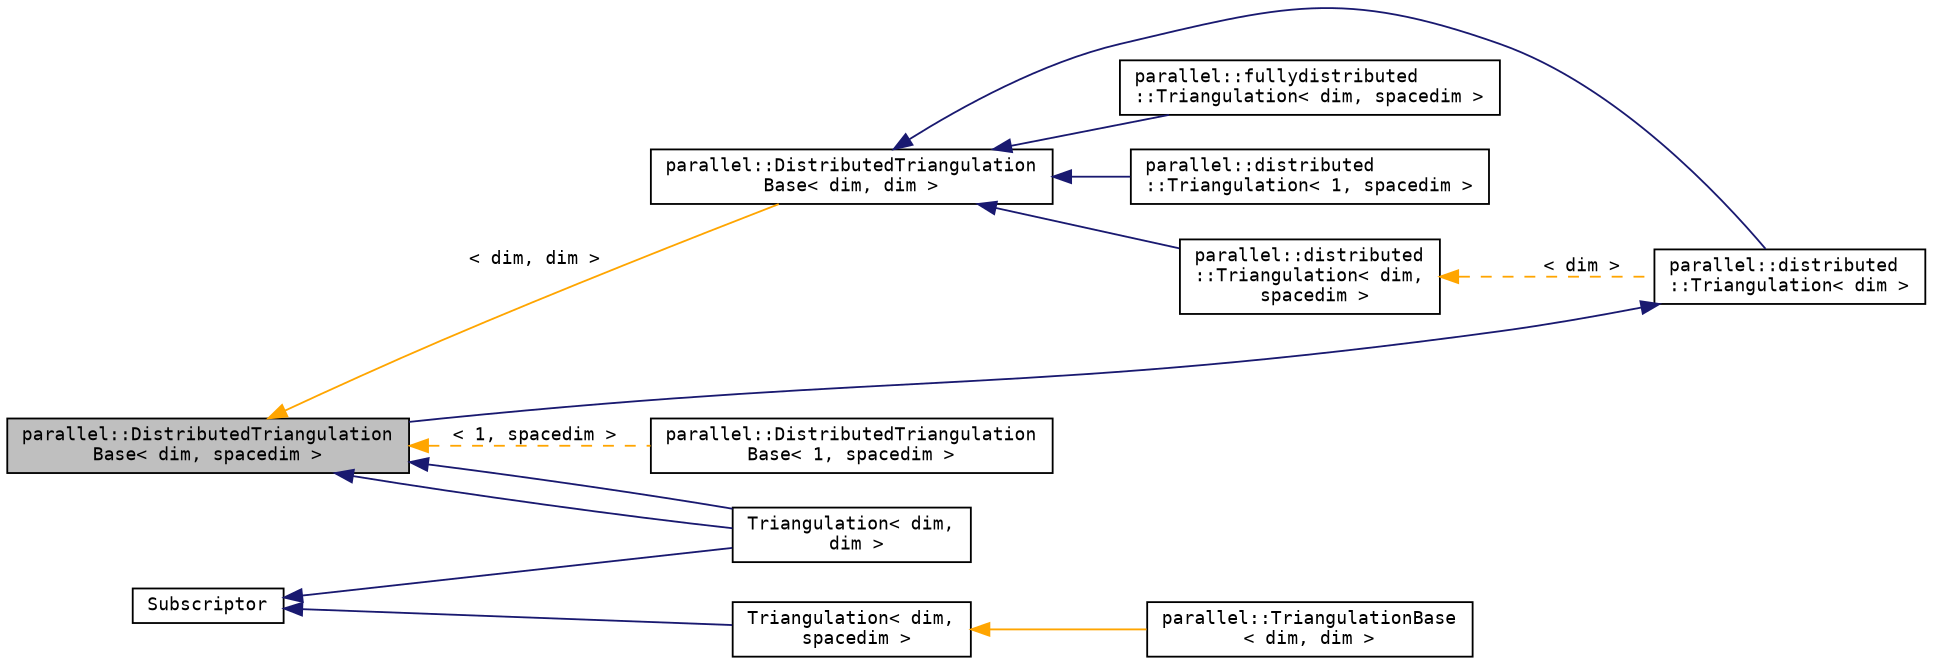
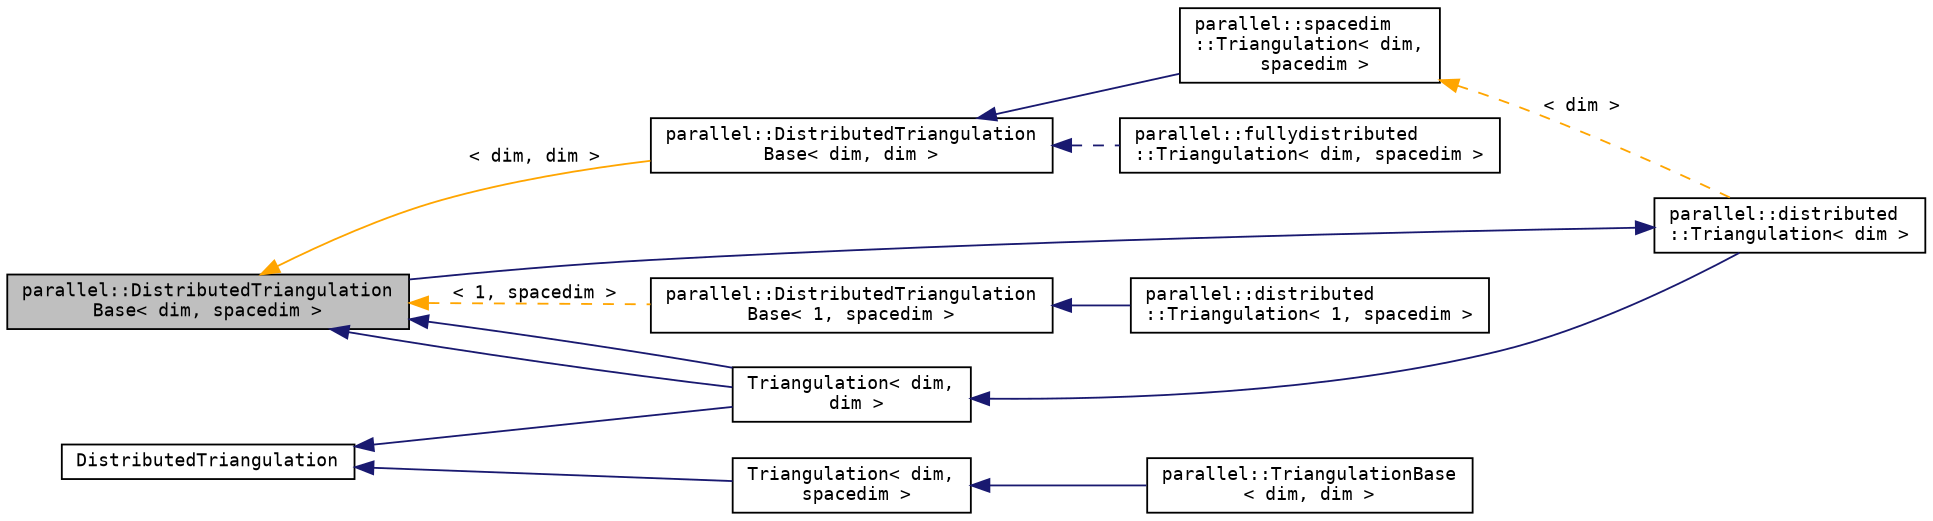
(1364, 10) -> (1375, 375)
(1090, 130) -> (1095, 145)
(1101, 177) -> (1101, 305)
(1310, 277) -> (1310, 45)
(208, 606) -> (208, 462)
(1068, 629) -> (1068, 485)
